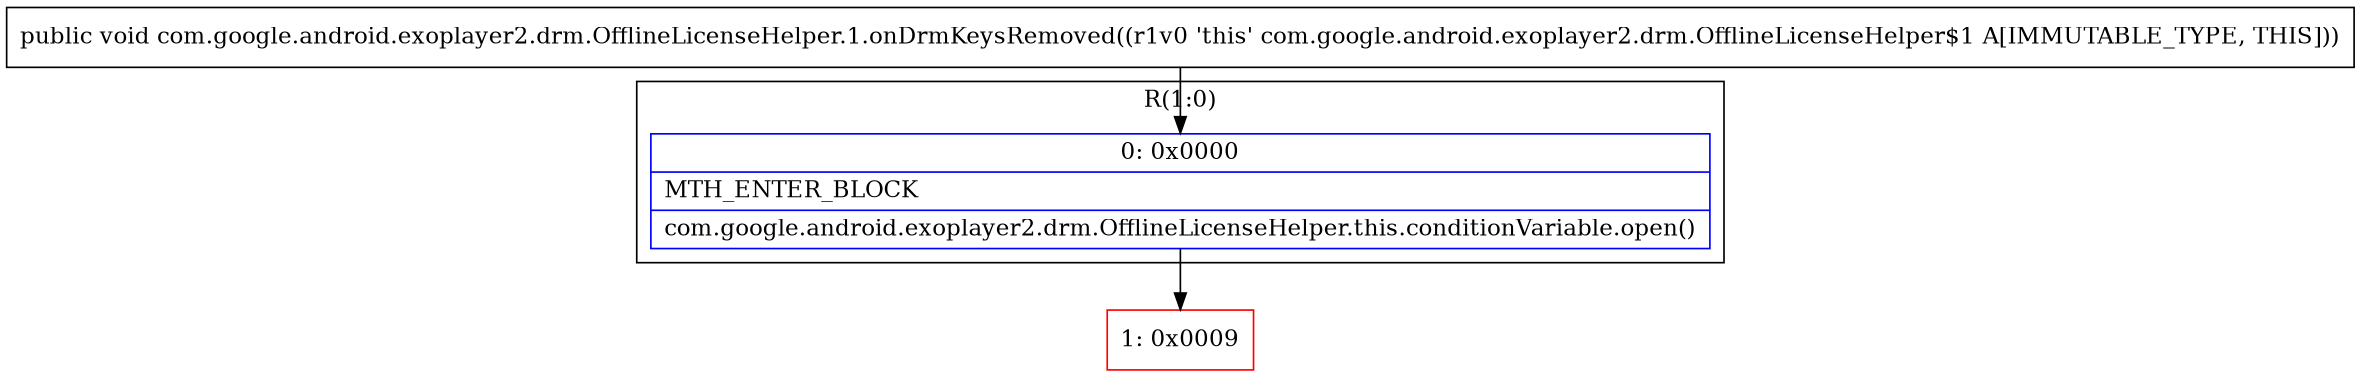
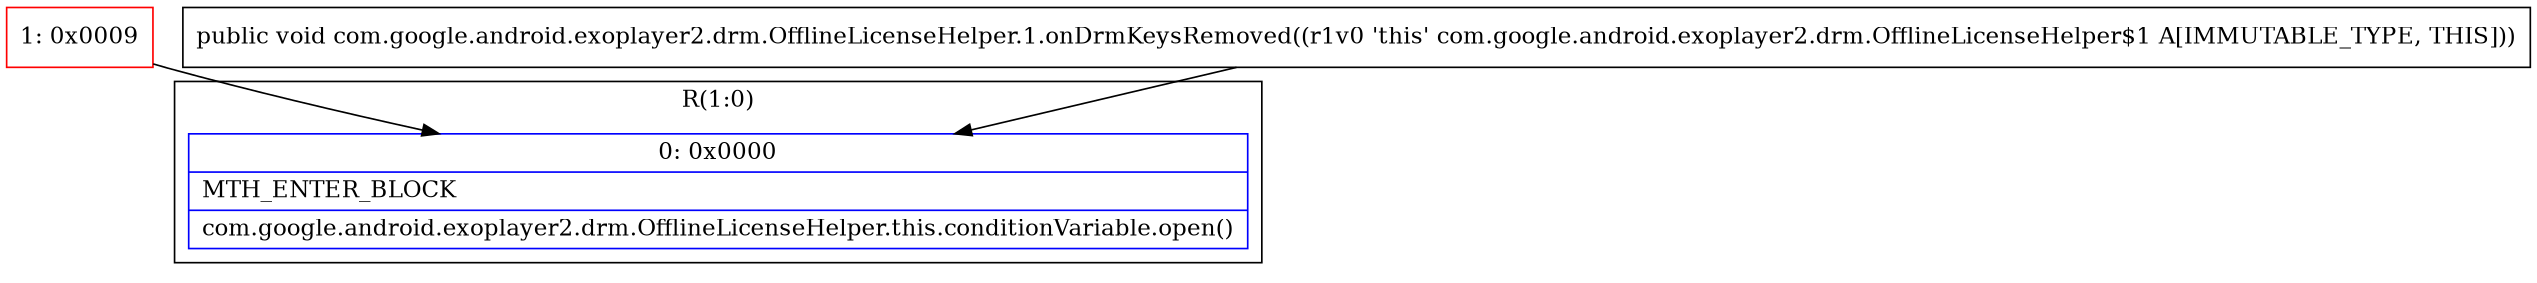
(1180, 273) -> (287, 99)
